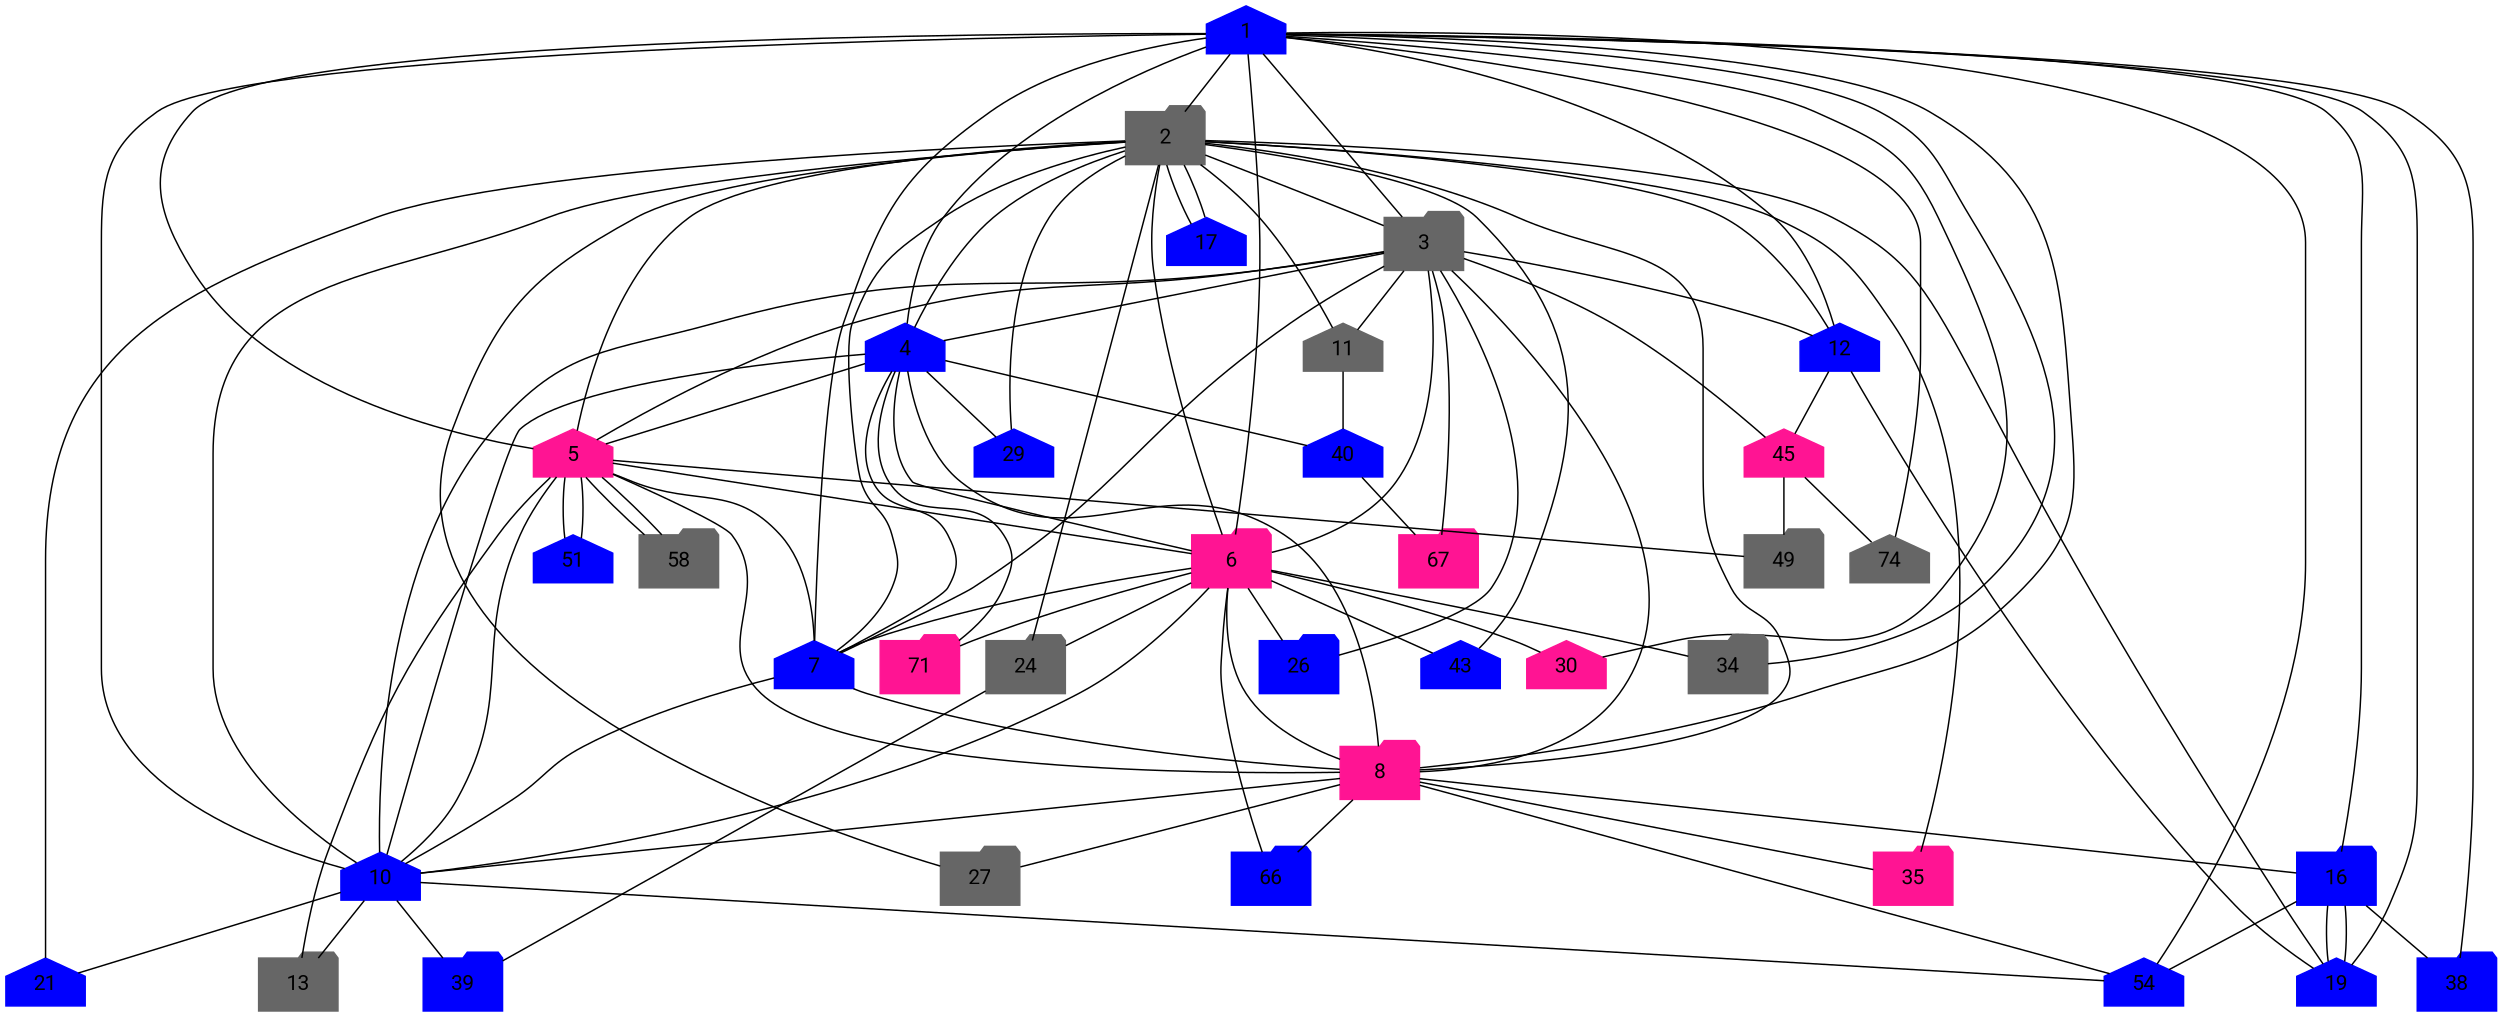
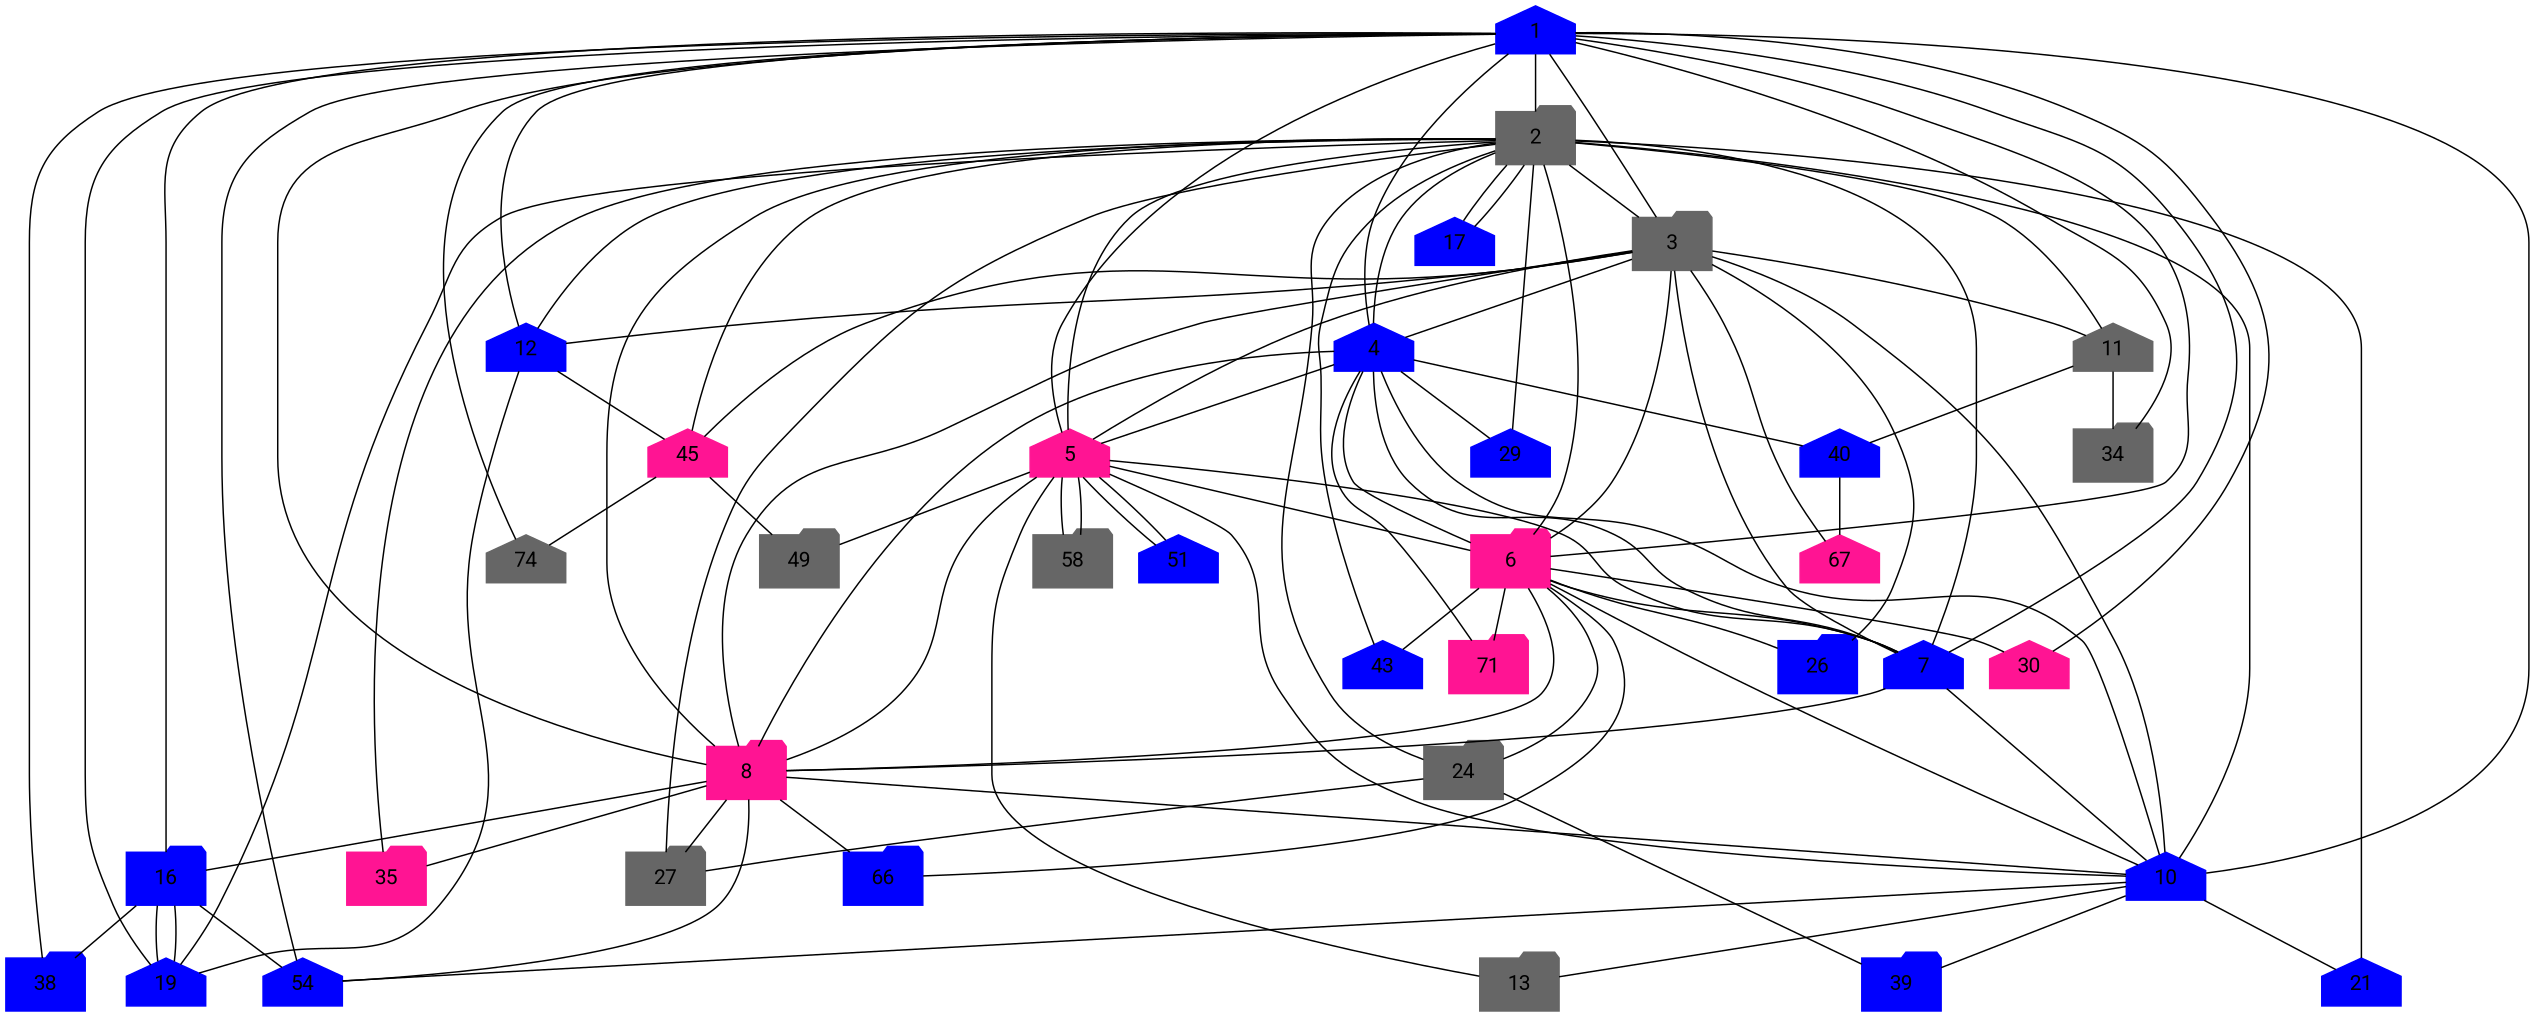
none -> (908, 182)
(1439, 561) -> (1840, 561)
(1480, 612) -> (2113, 400)
none -> (1064, 822)
